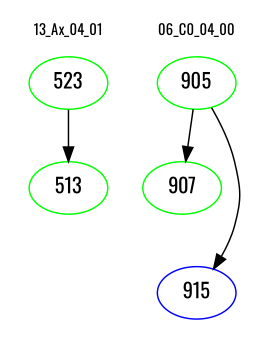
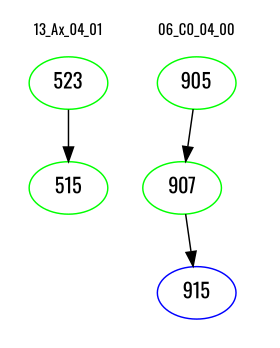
(239, 181) -> (188, 233)
(68, 188) -> (68, 188)
